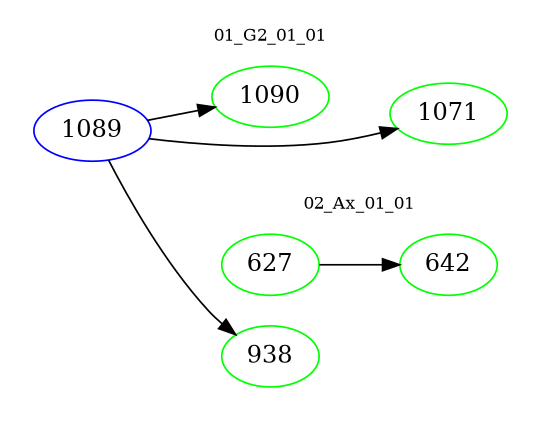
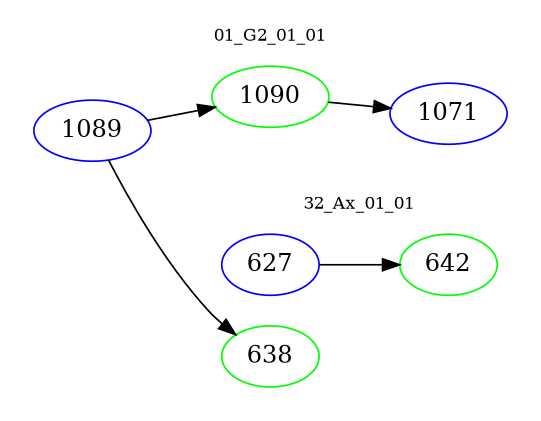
(449, 114) -> (449, 114)
(265, 146) -> (351, 104)
(359, 205) -> (359, 205)
(270, 265) -> (270, 265)
(270, 356) -> (270, 356)
